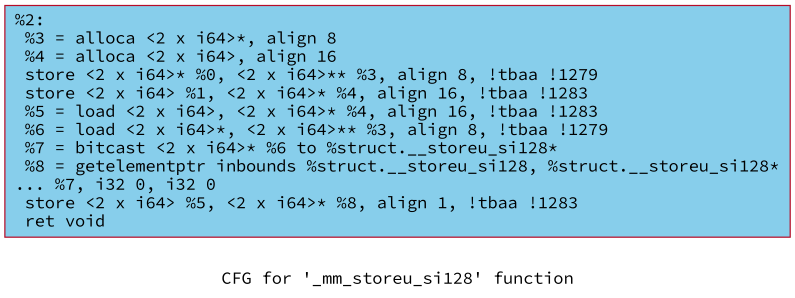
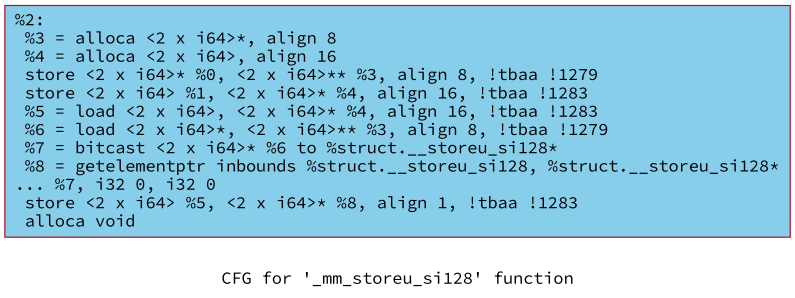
(60, 221) -> (76, 221)
